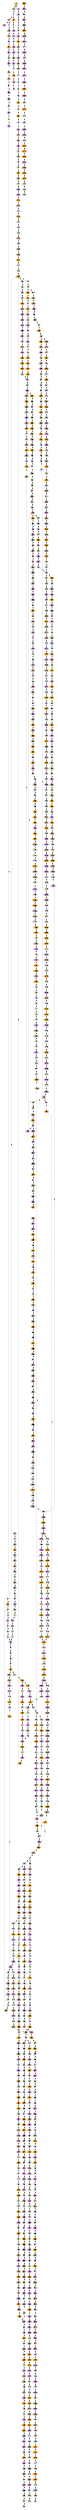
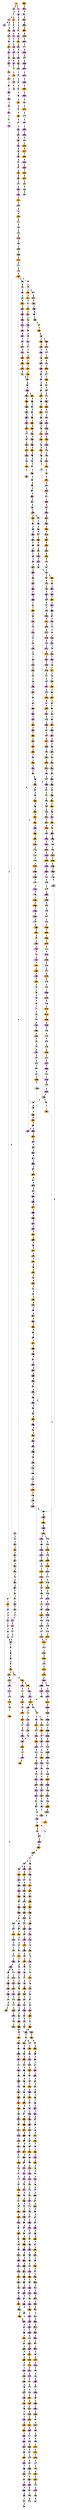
(16, 7) -> (17, 6)
none -> (33, 1213)
